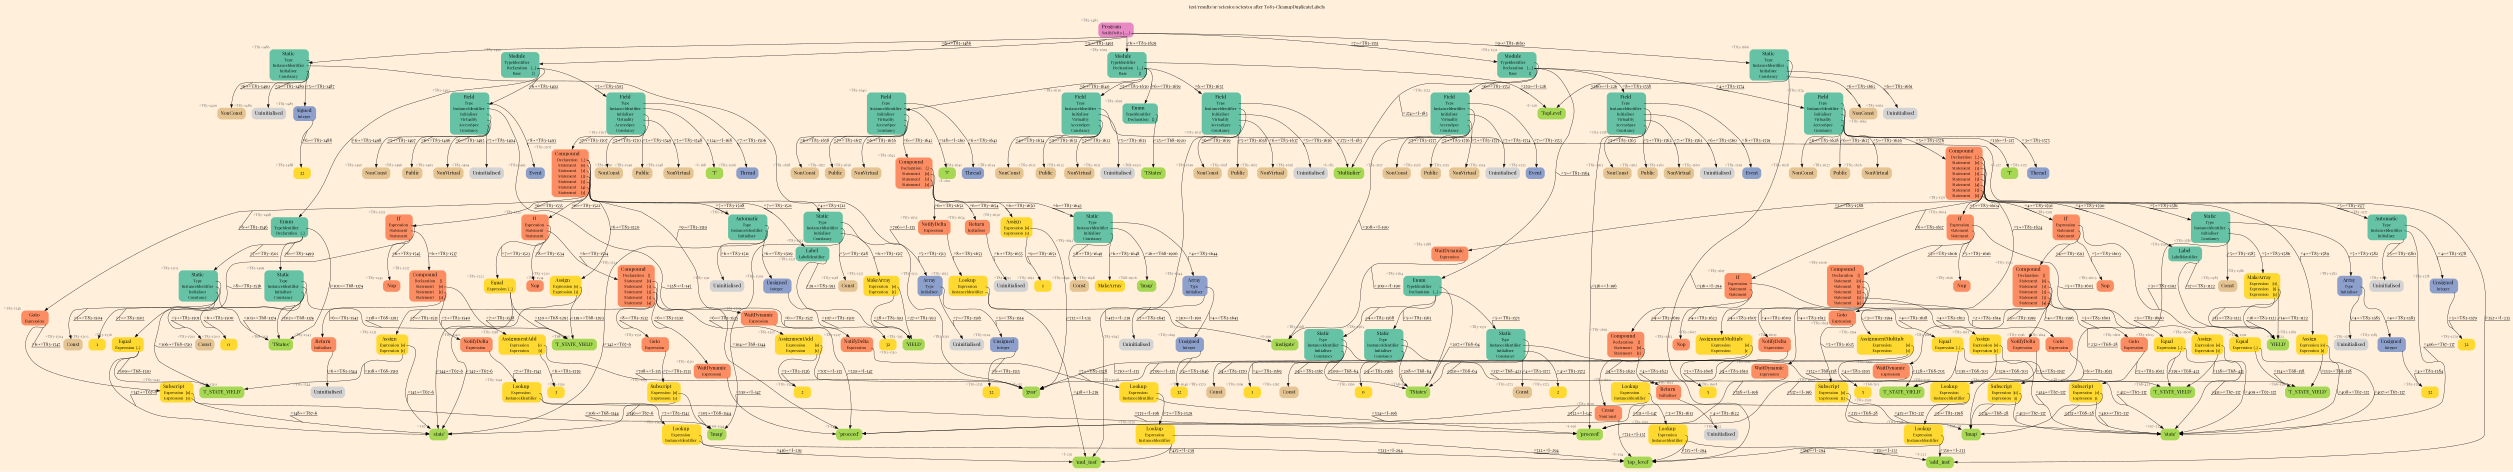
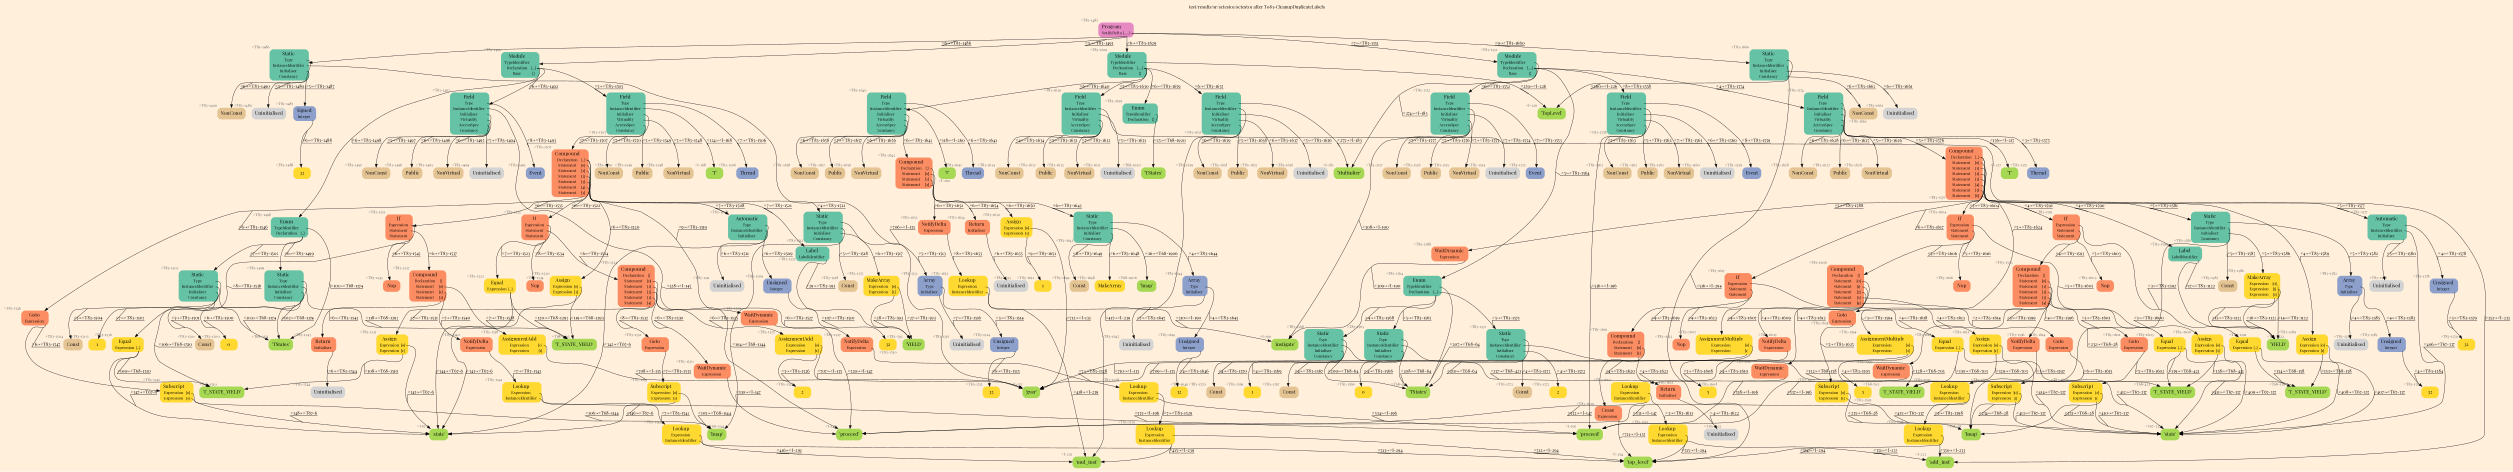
(556, 392) -> none
(1608, 417) -> (1608, 417)
